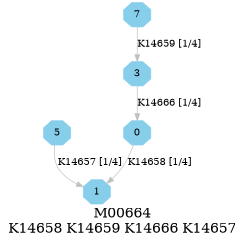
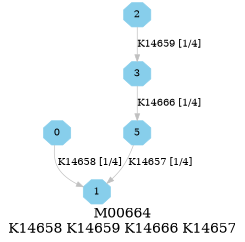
(137, 15) -> (137, 15)
(137, 100) -> (137, 100)
